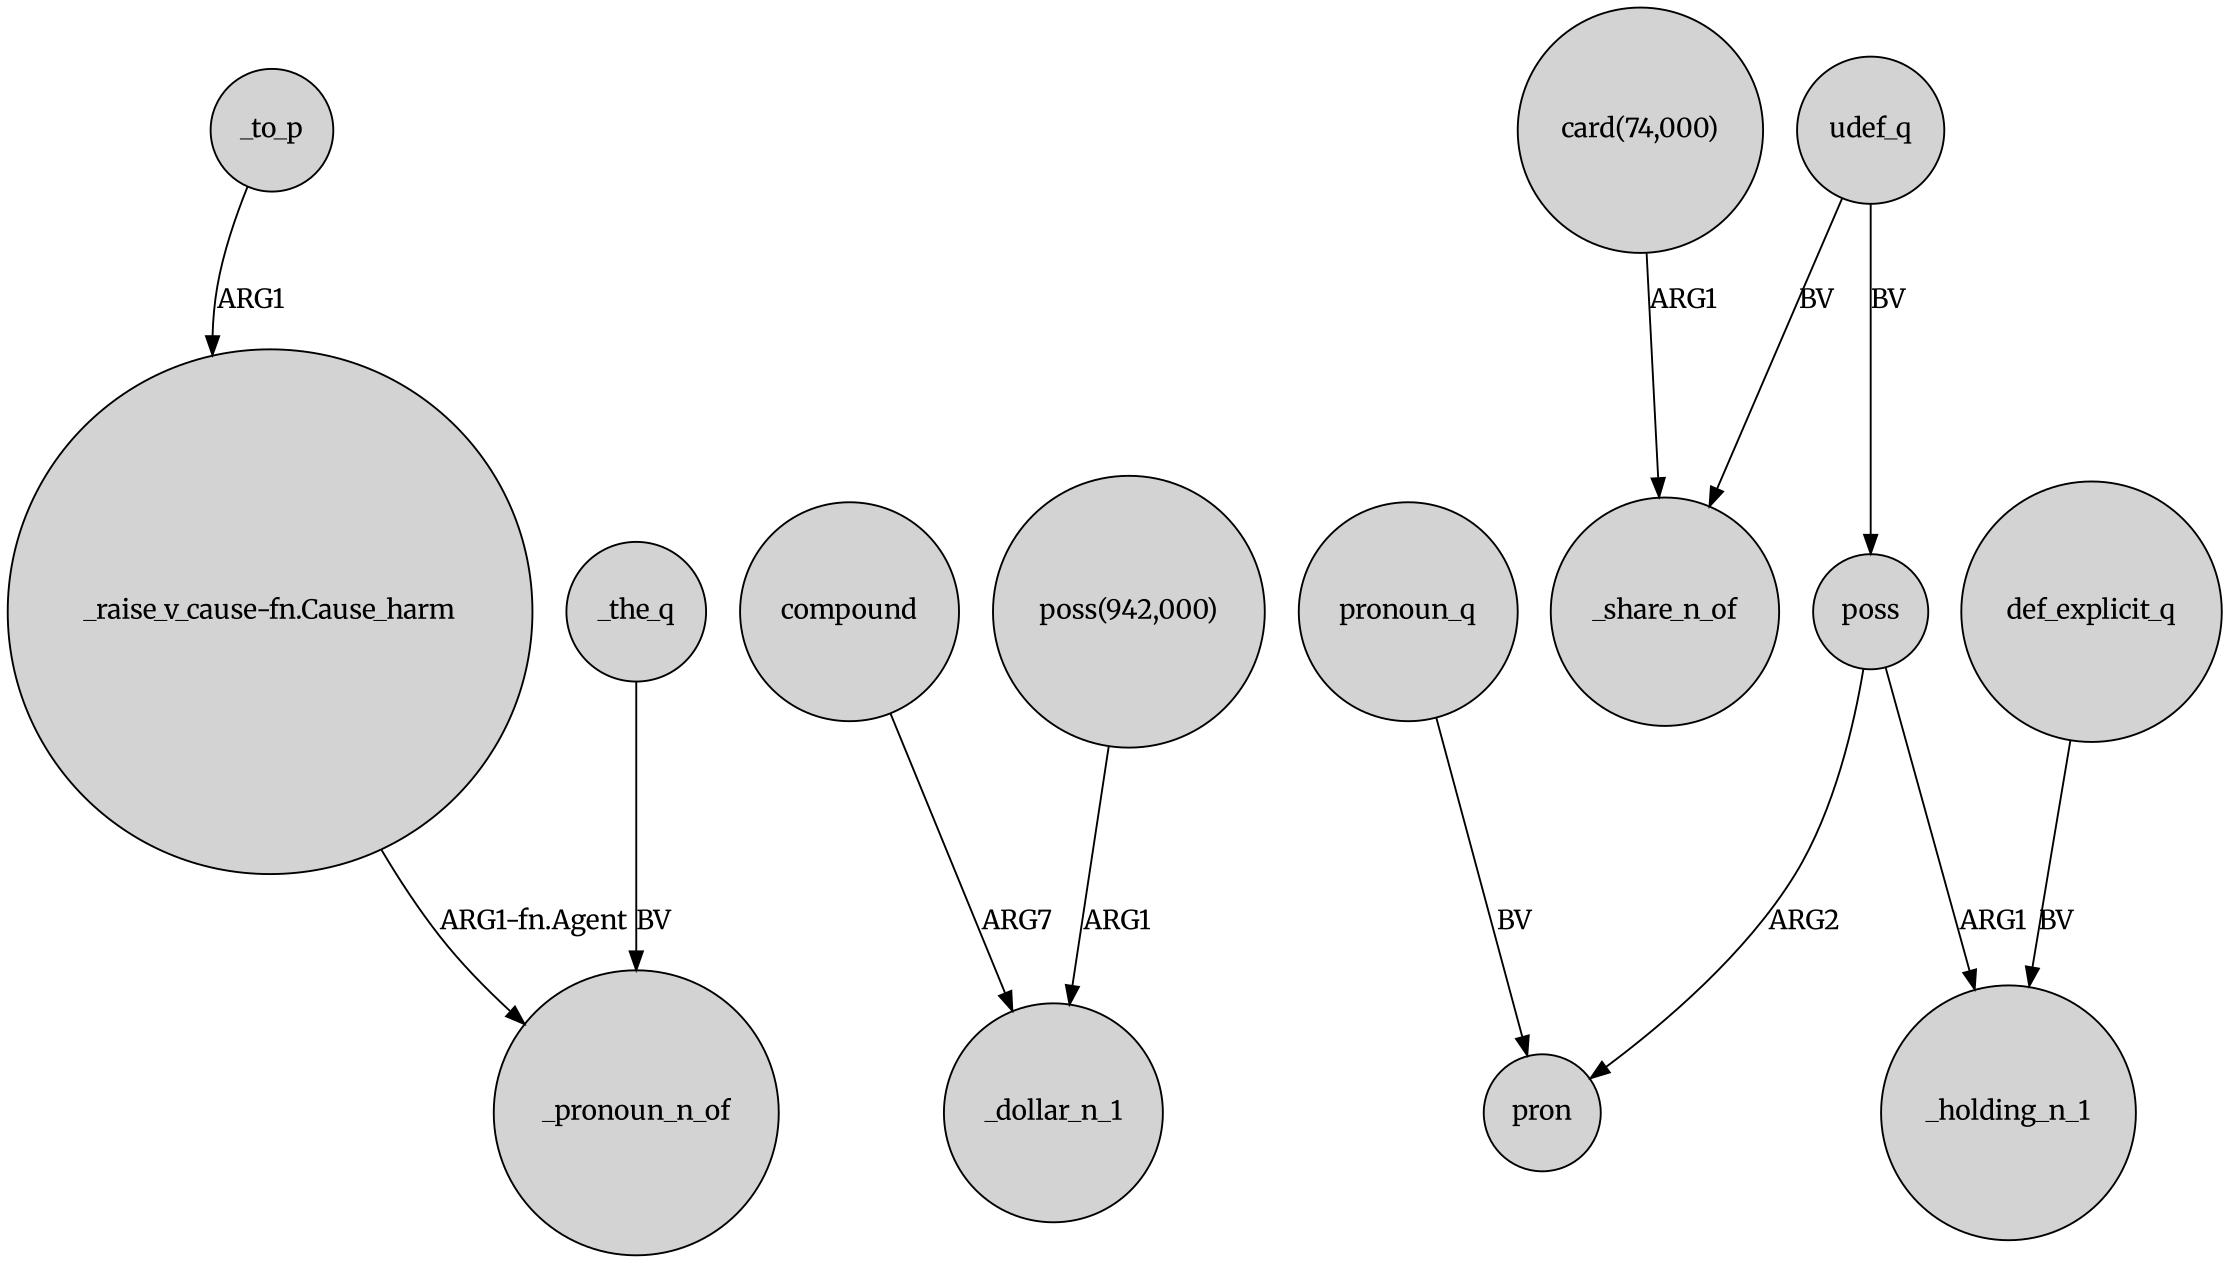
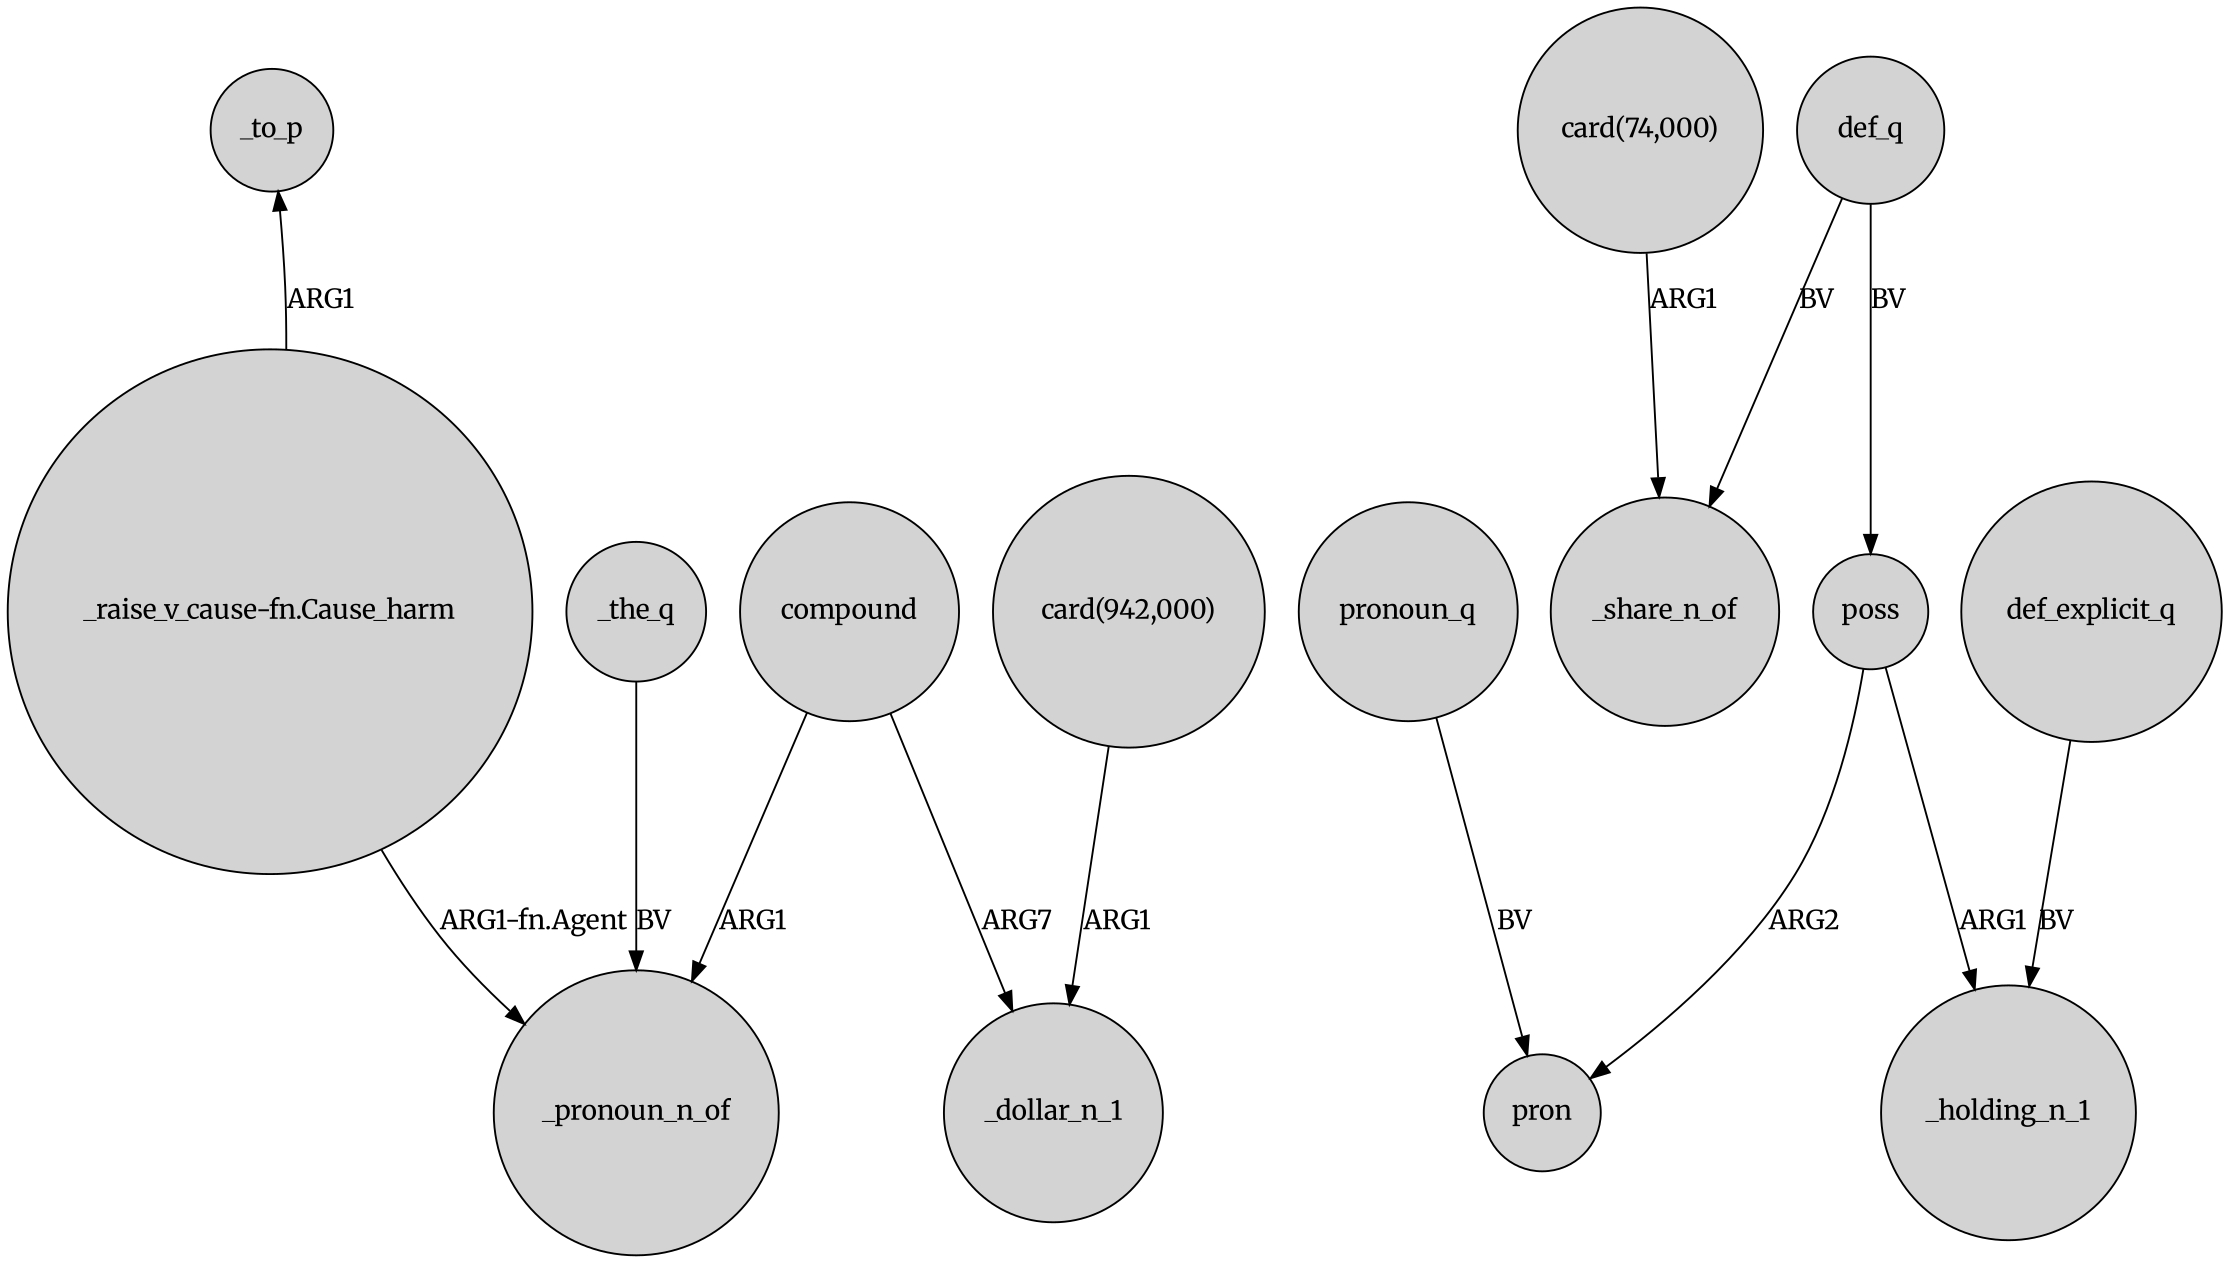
(1871, 130) -> (1871, 130)
(223, 260) -> (285, 280)
(1129, 612) -> (1129, 612)
none -> (753, 838)
